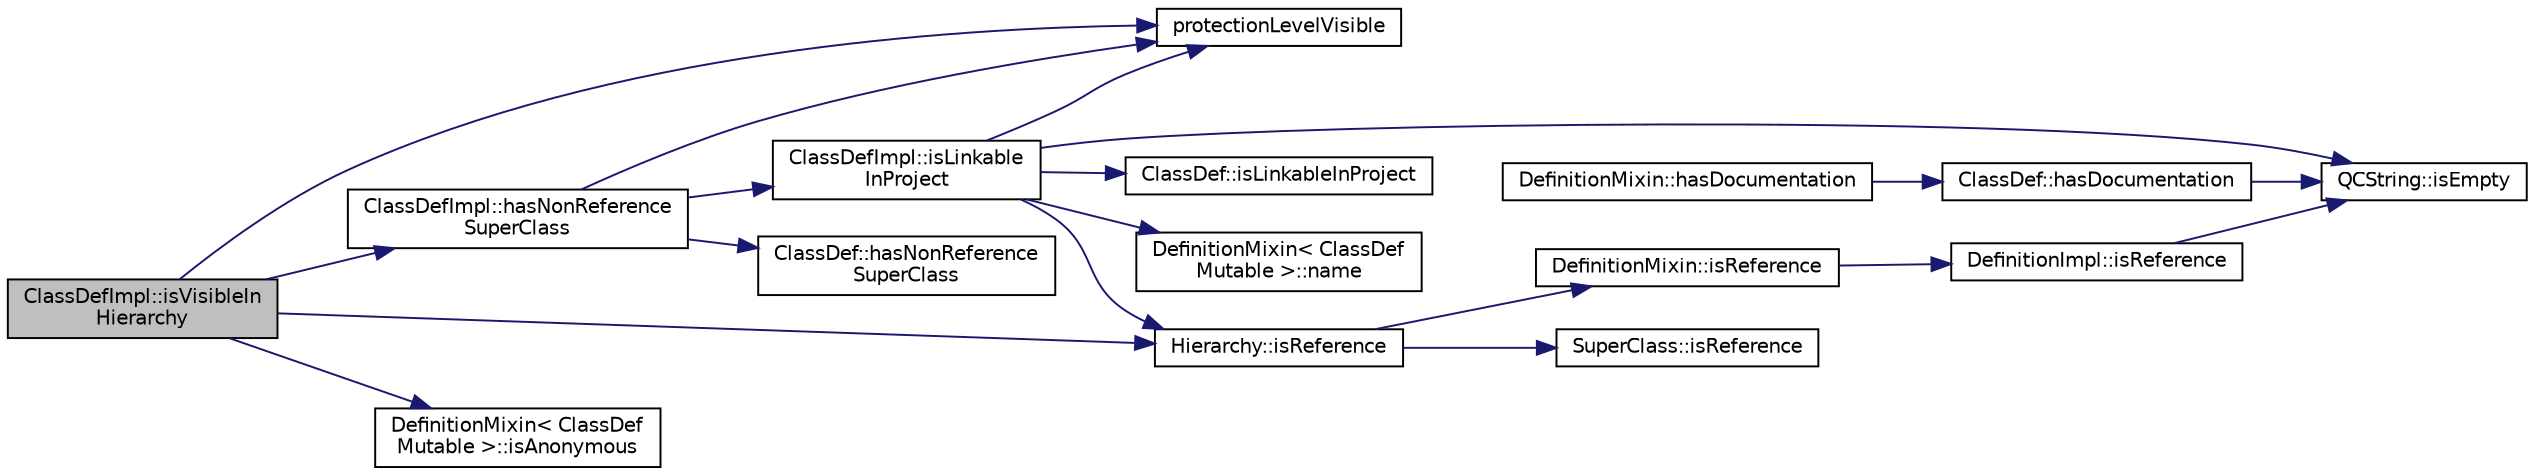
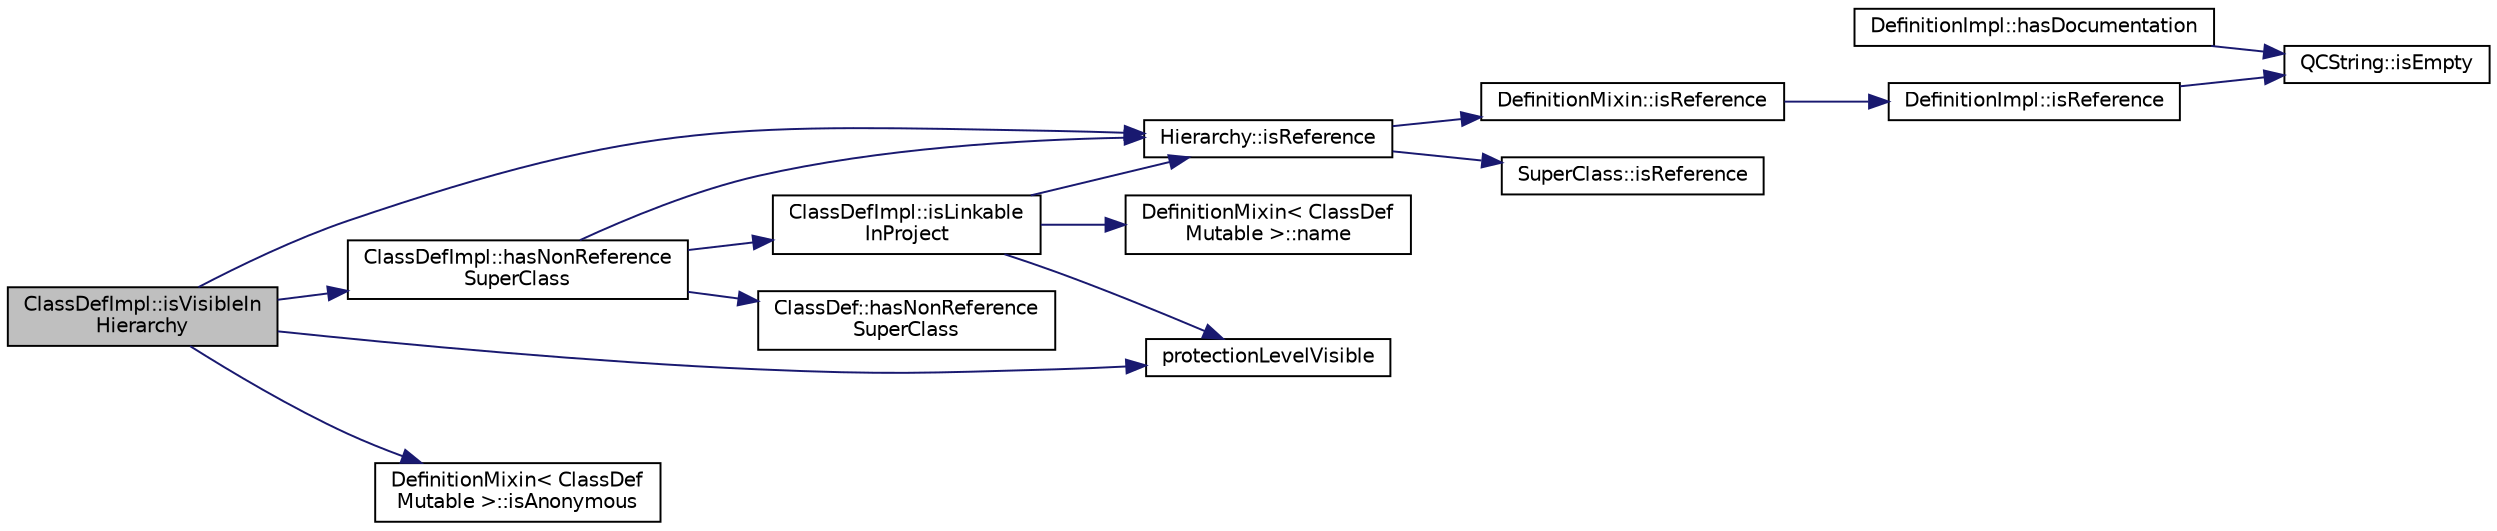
(853, 96) -> (846, 160)
(1687, 125) -> none
(1279, 176) -> none
(1687, 182) -> none
(2097, 182) -> (2034, 27)
